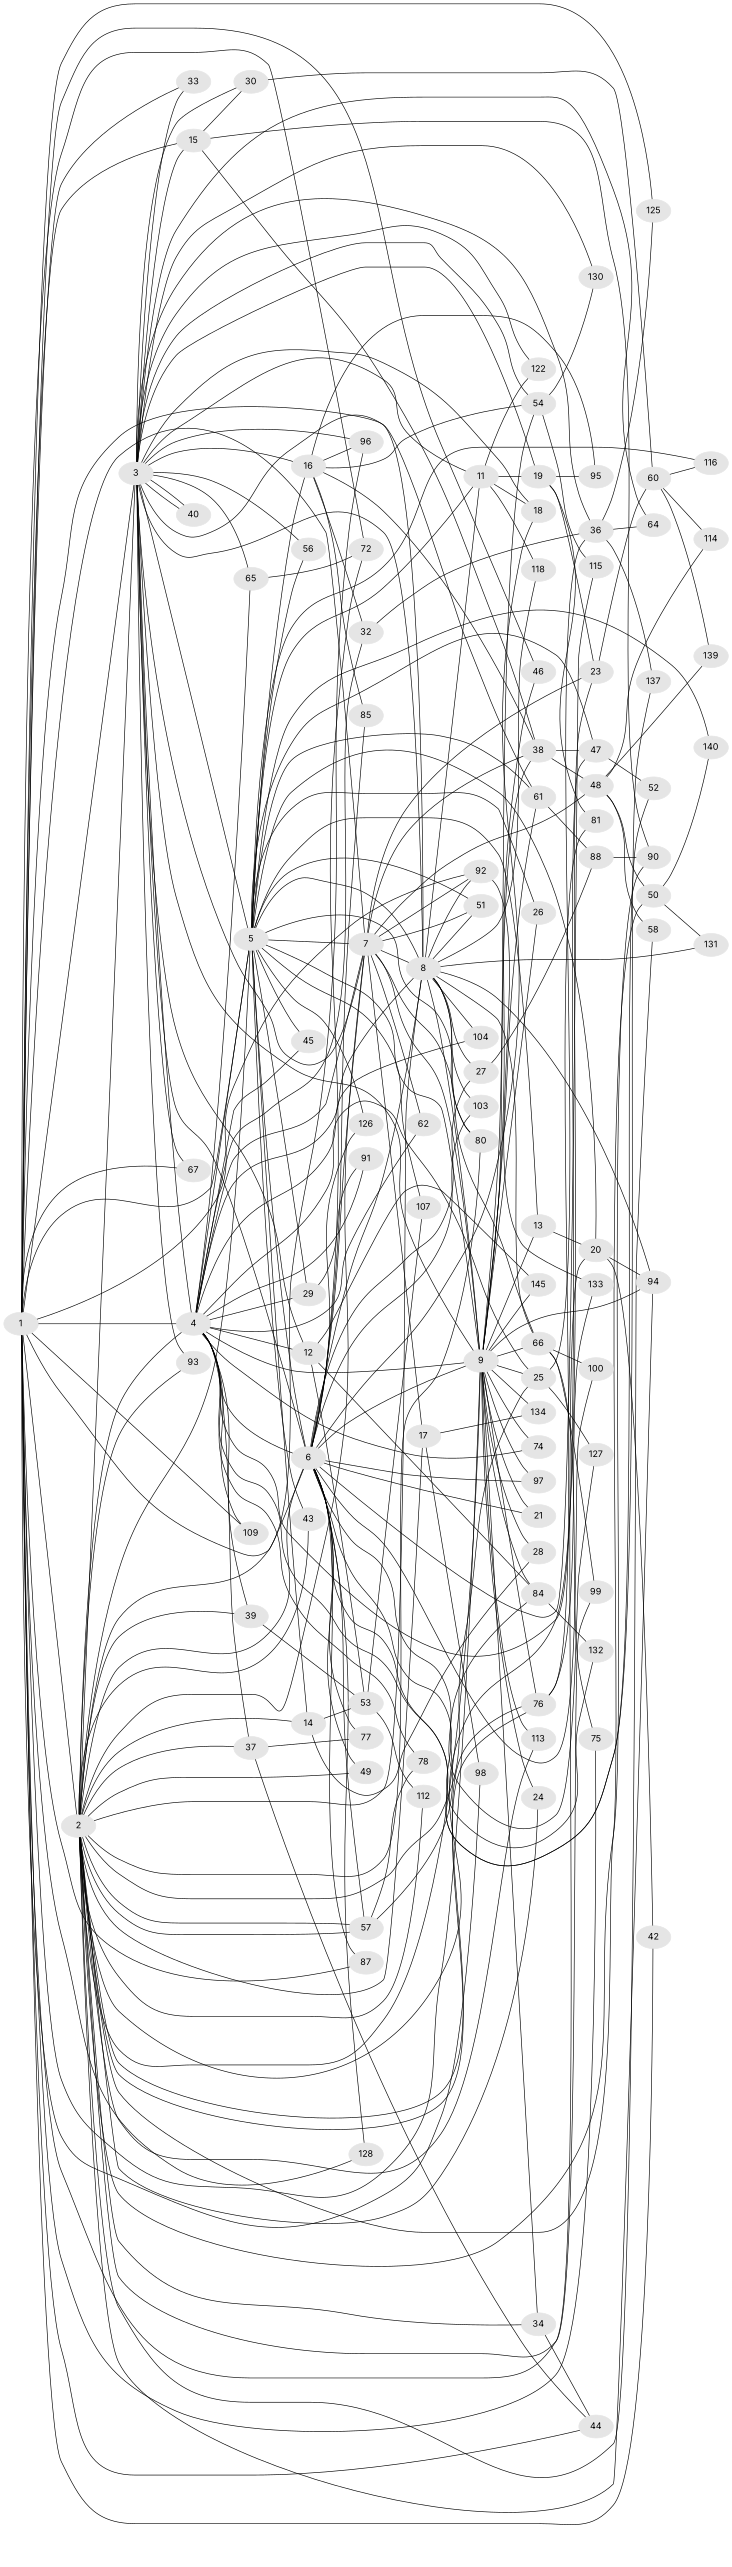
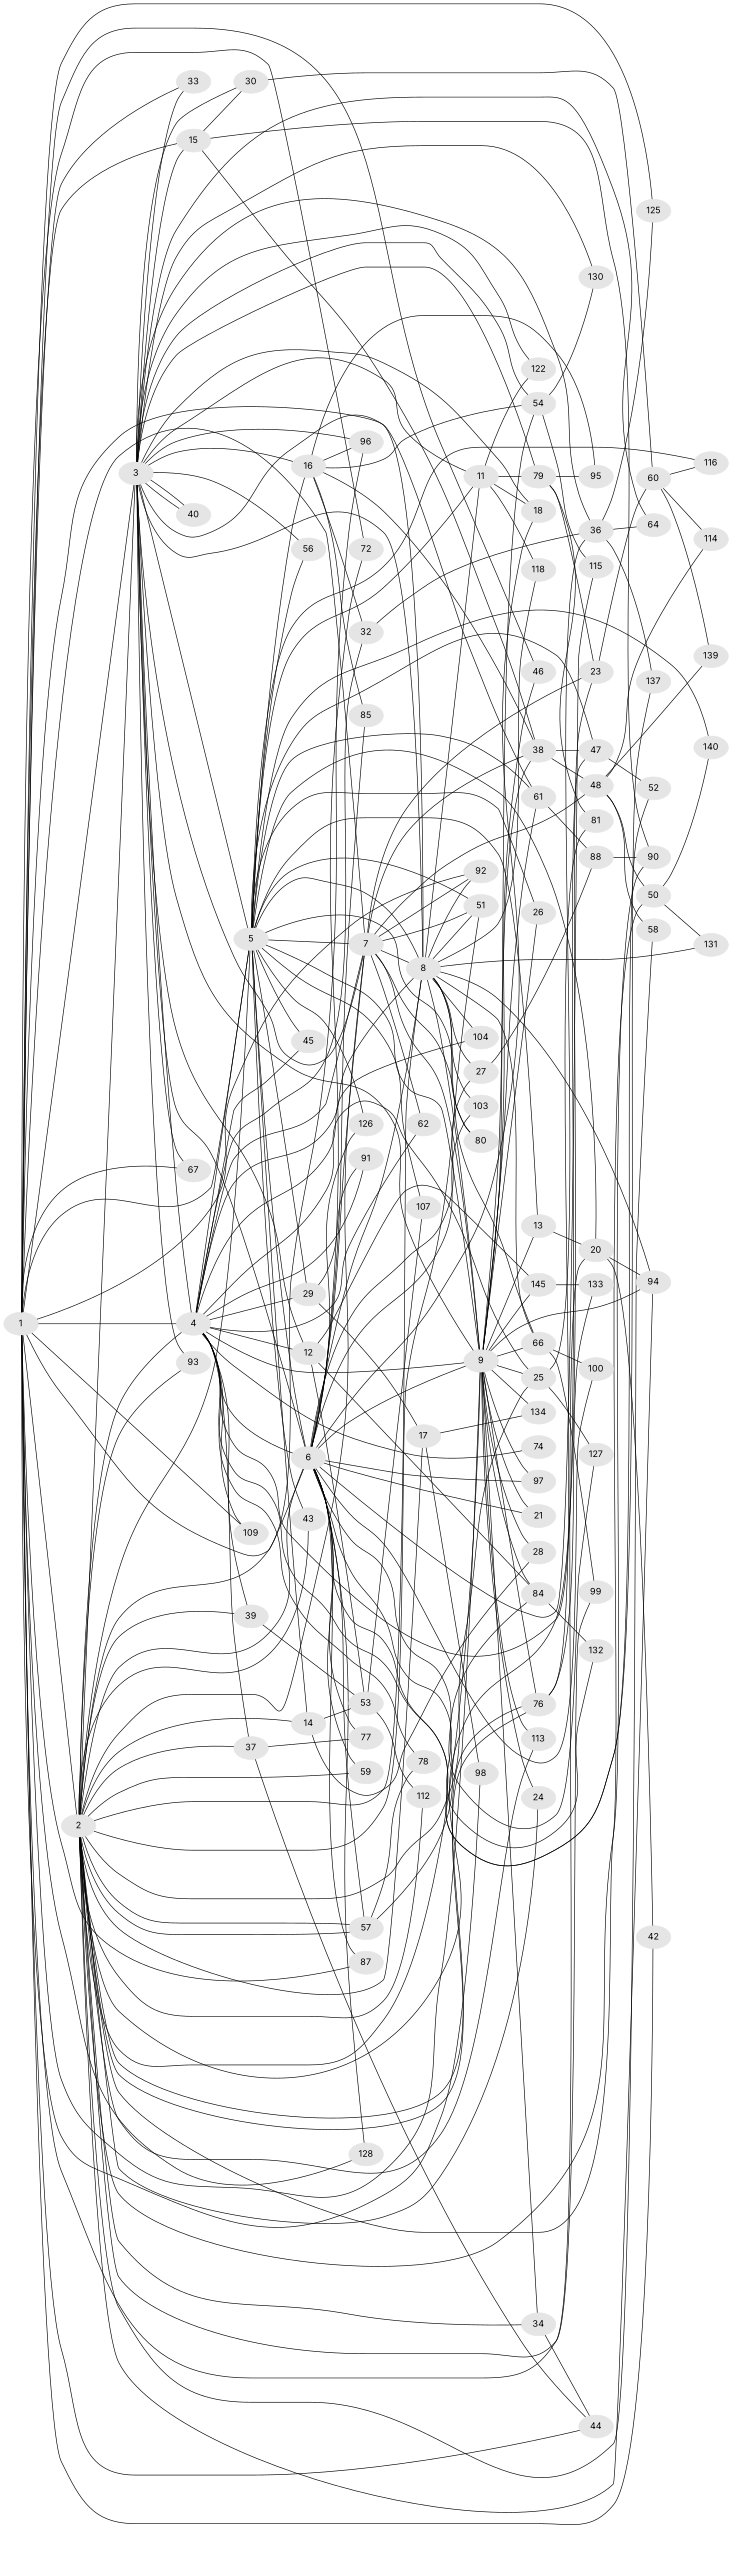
(539, 477) -> (539, 477)
(251, 579) -> none
(395, 1190) -> (373, 1361)
(508, 1195) -> (562, 1285)
(506, 1406) -> none
(401, 1706) -> (409, 1364)
(596, 1739) -> none
(366, 1772) -> (366, 1772)
